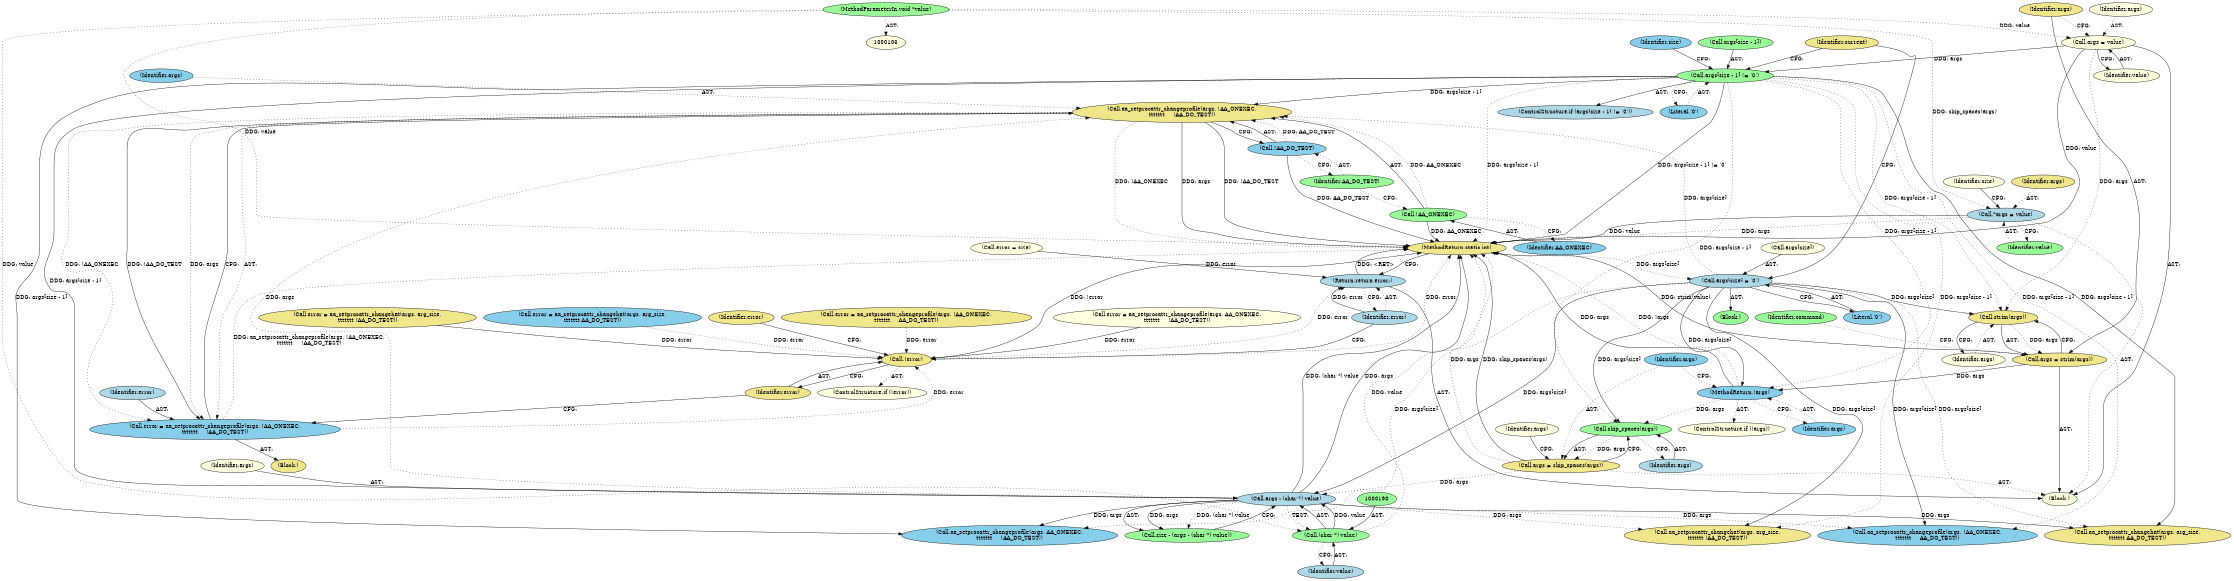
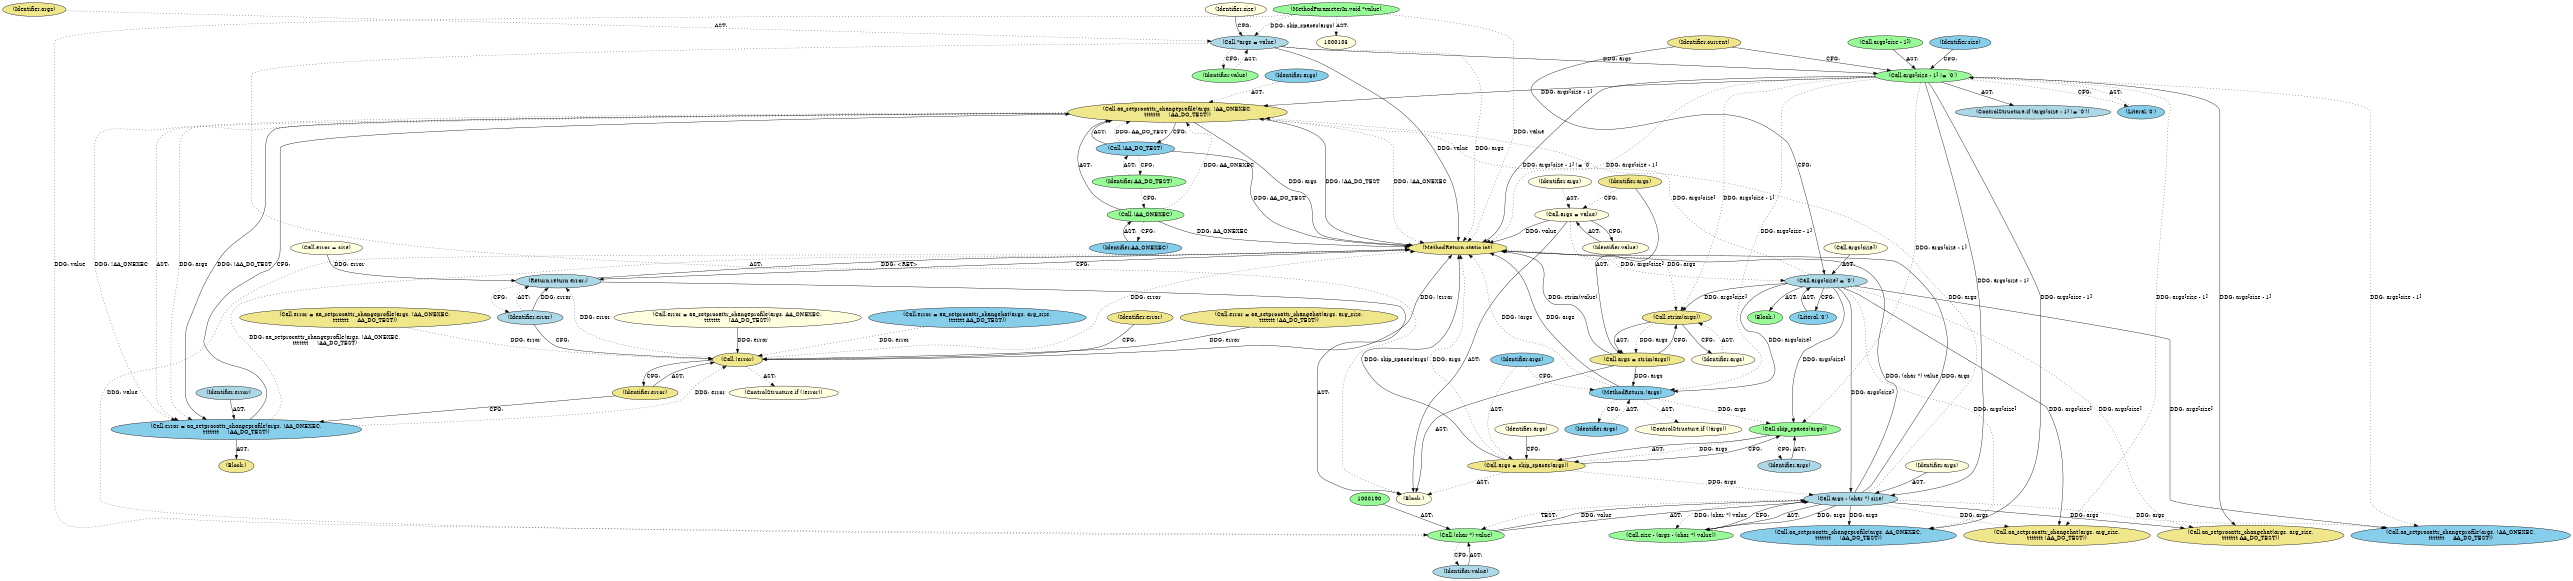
(1508, 12) -> none
(1925, 58) -> (1577, 61)
(1796, 318) -> none
(1286, 499) -> (1851, 499)
